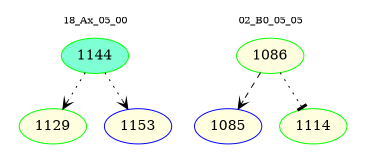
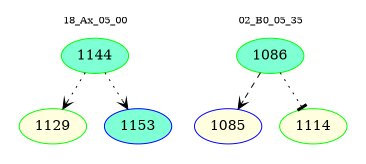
(271, 21) -> (271, 21)
(270, 56) -> (270, 56)
(138, 126) -> (138, 126)
